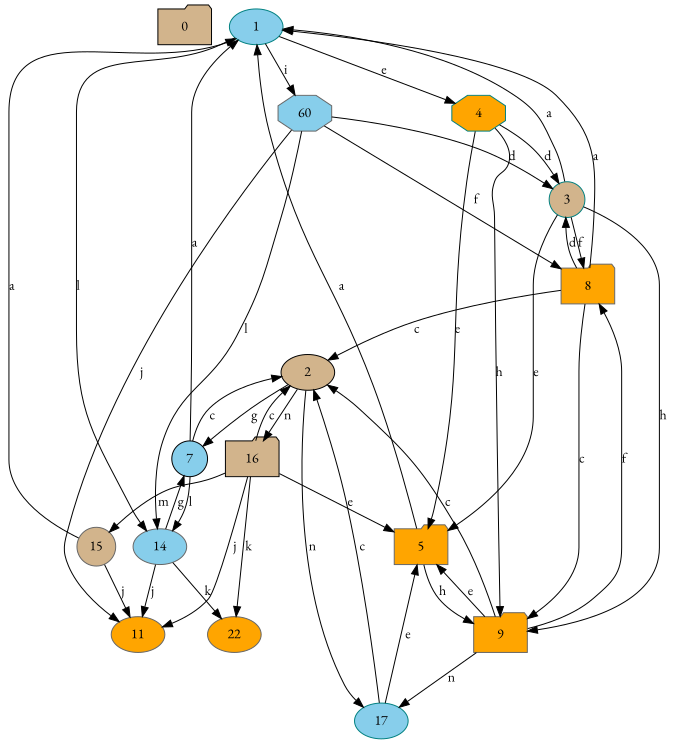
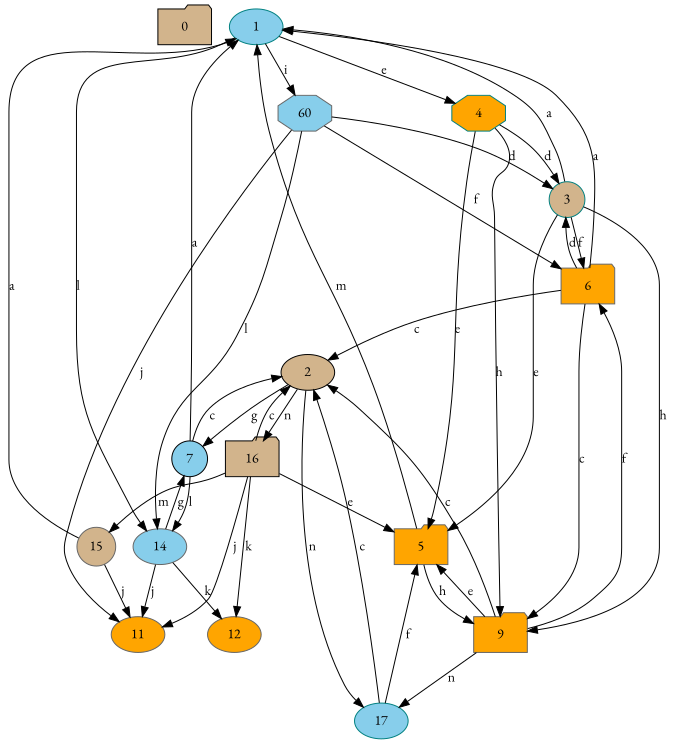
(342, 286) -> (342, 286)
(588, 286) -> (588, 286)
(234, 635) -> (234, 635)
(408, 635) -> (408, 635)
